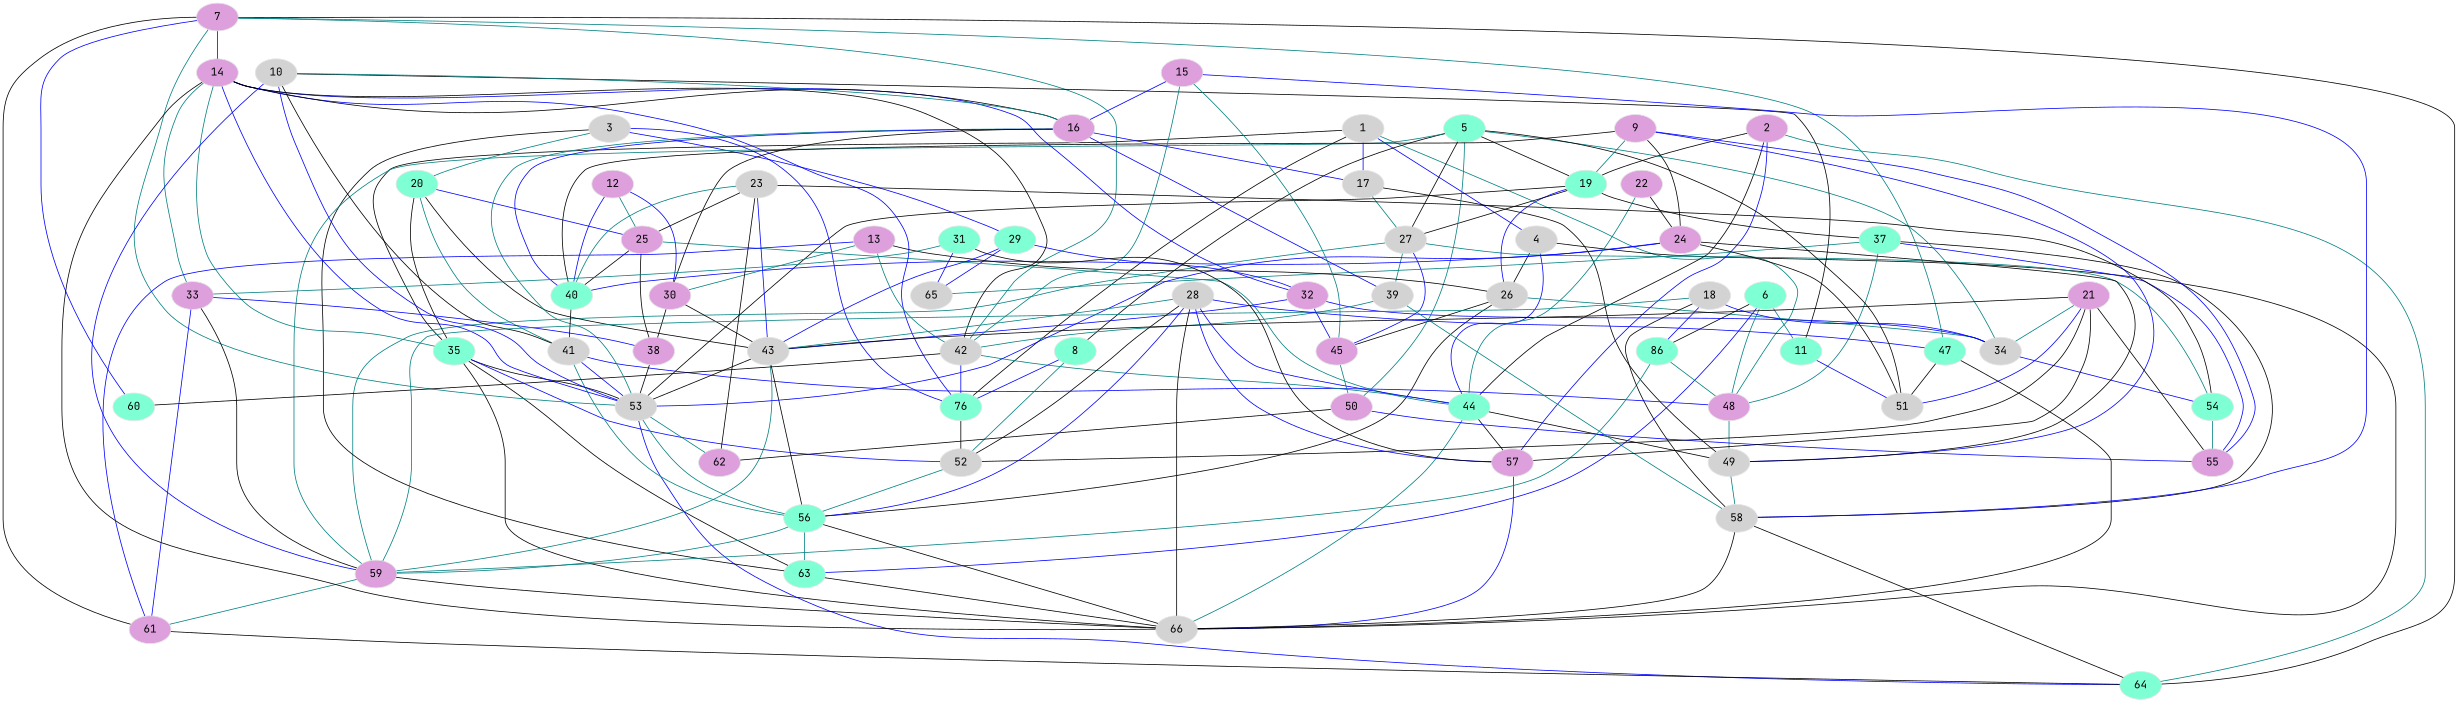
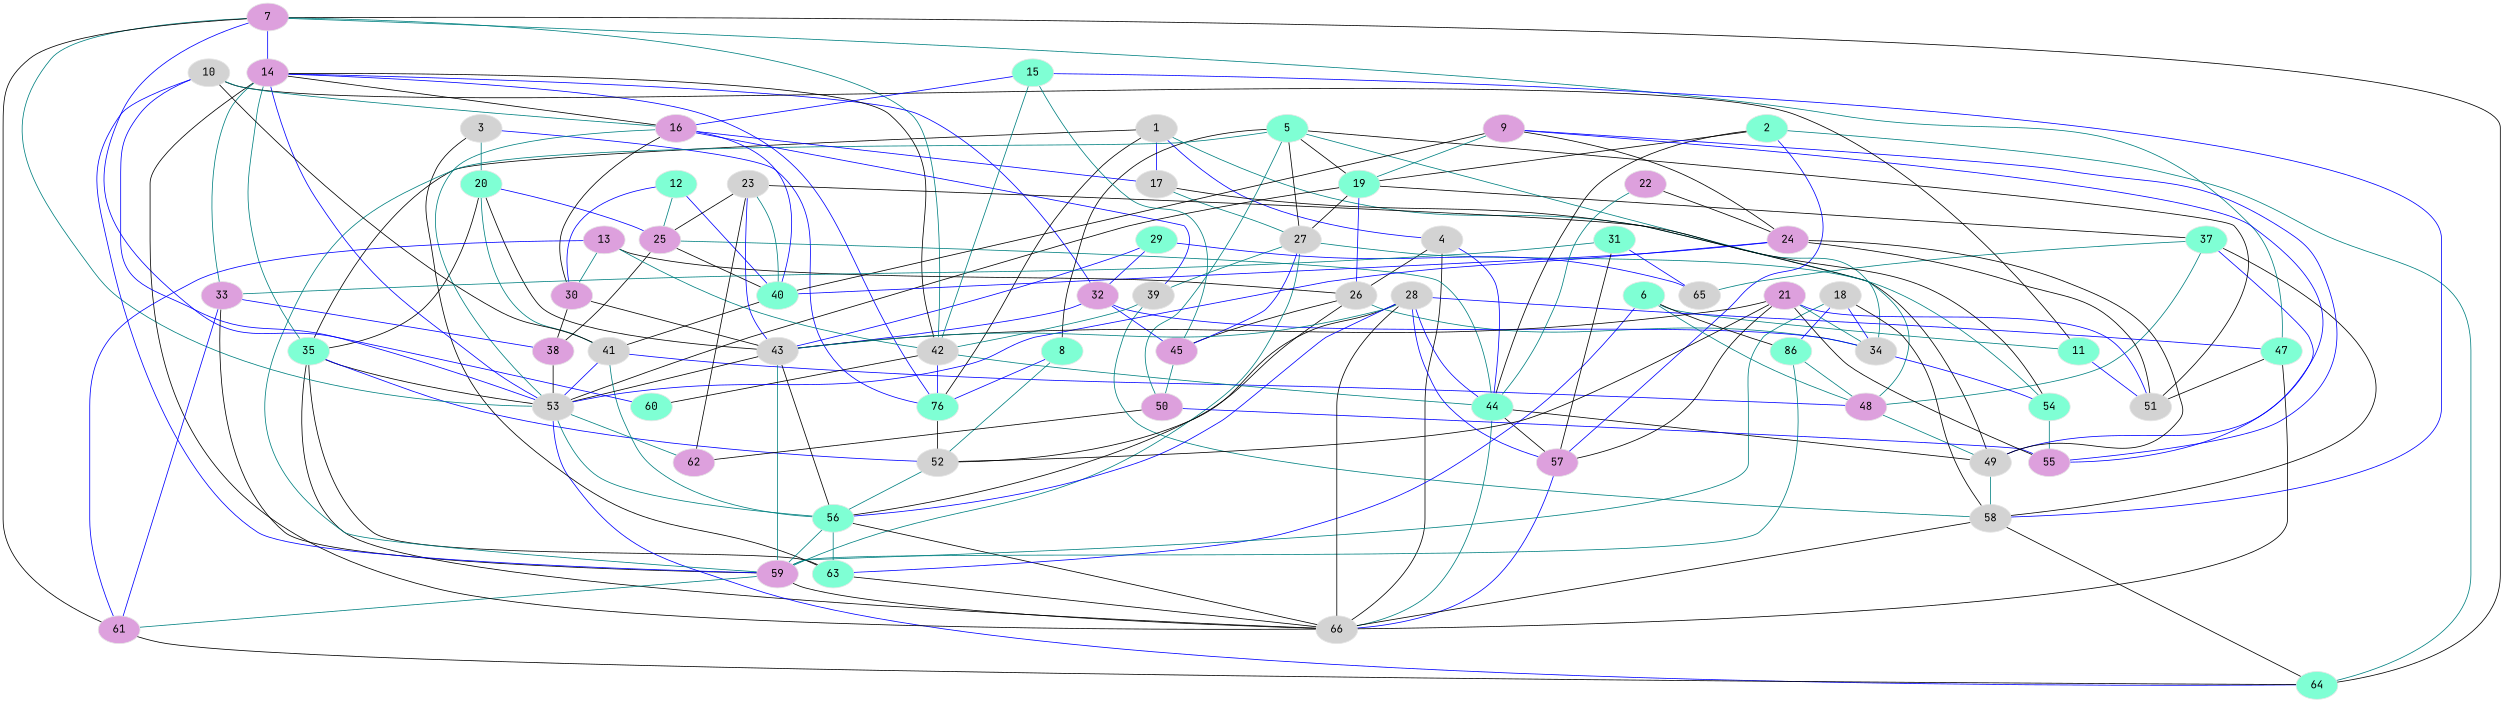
(1182, 73) -> (1033, 73)
(1767, 128) -> (1767, 128)
(845, 179) -> none
(613, 184) -> (676, 184)
